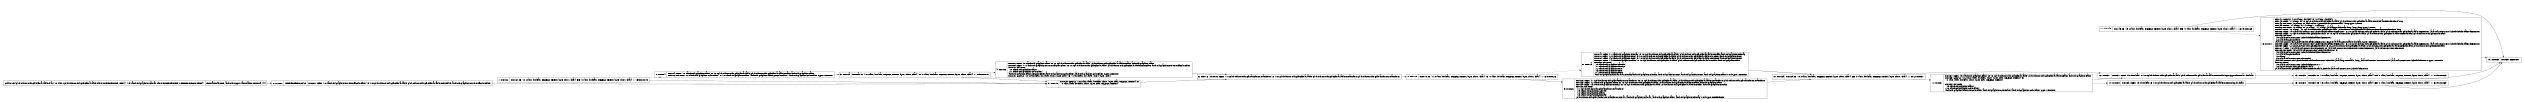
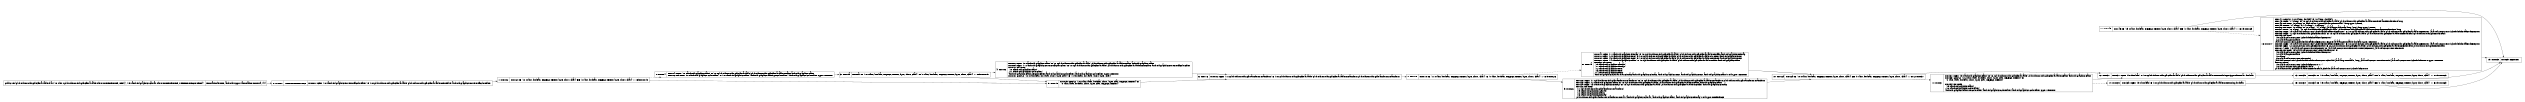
(295, 83) -> (295, 83)
(769, 84) -> (494, 81)
